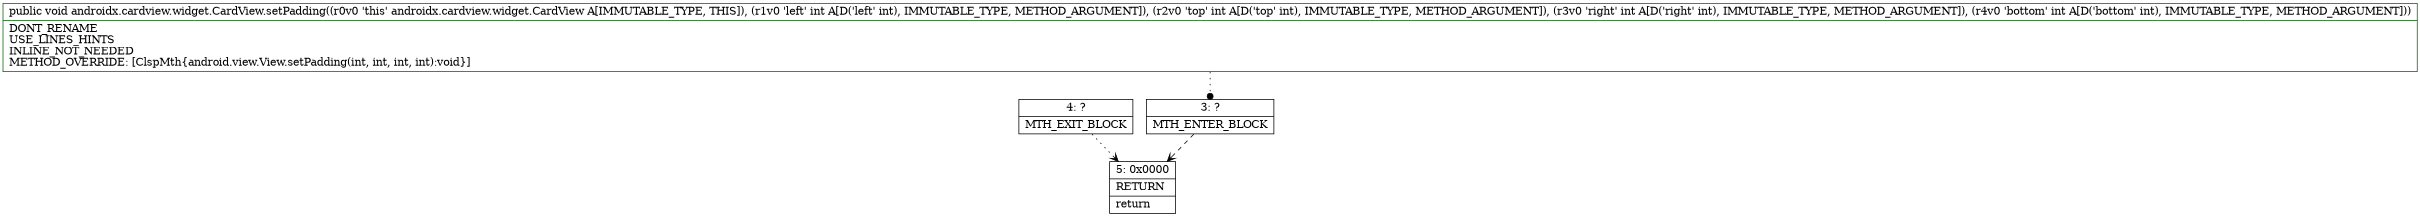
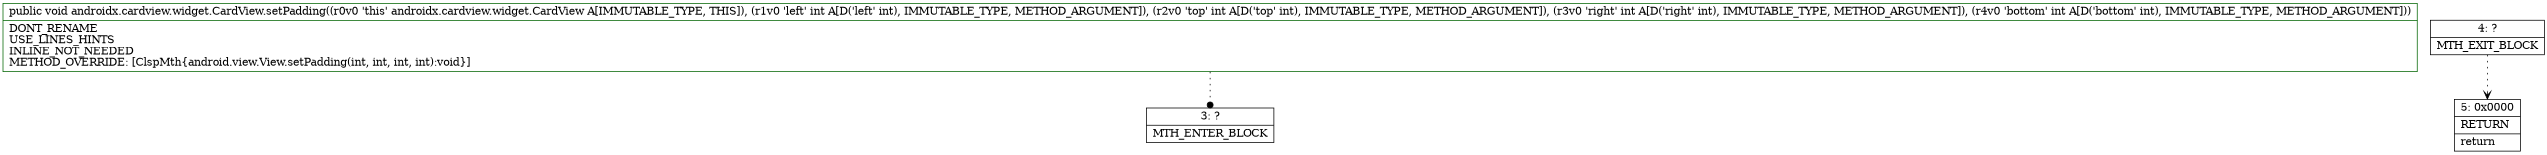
(1183, 145) -> none
